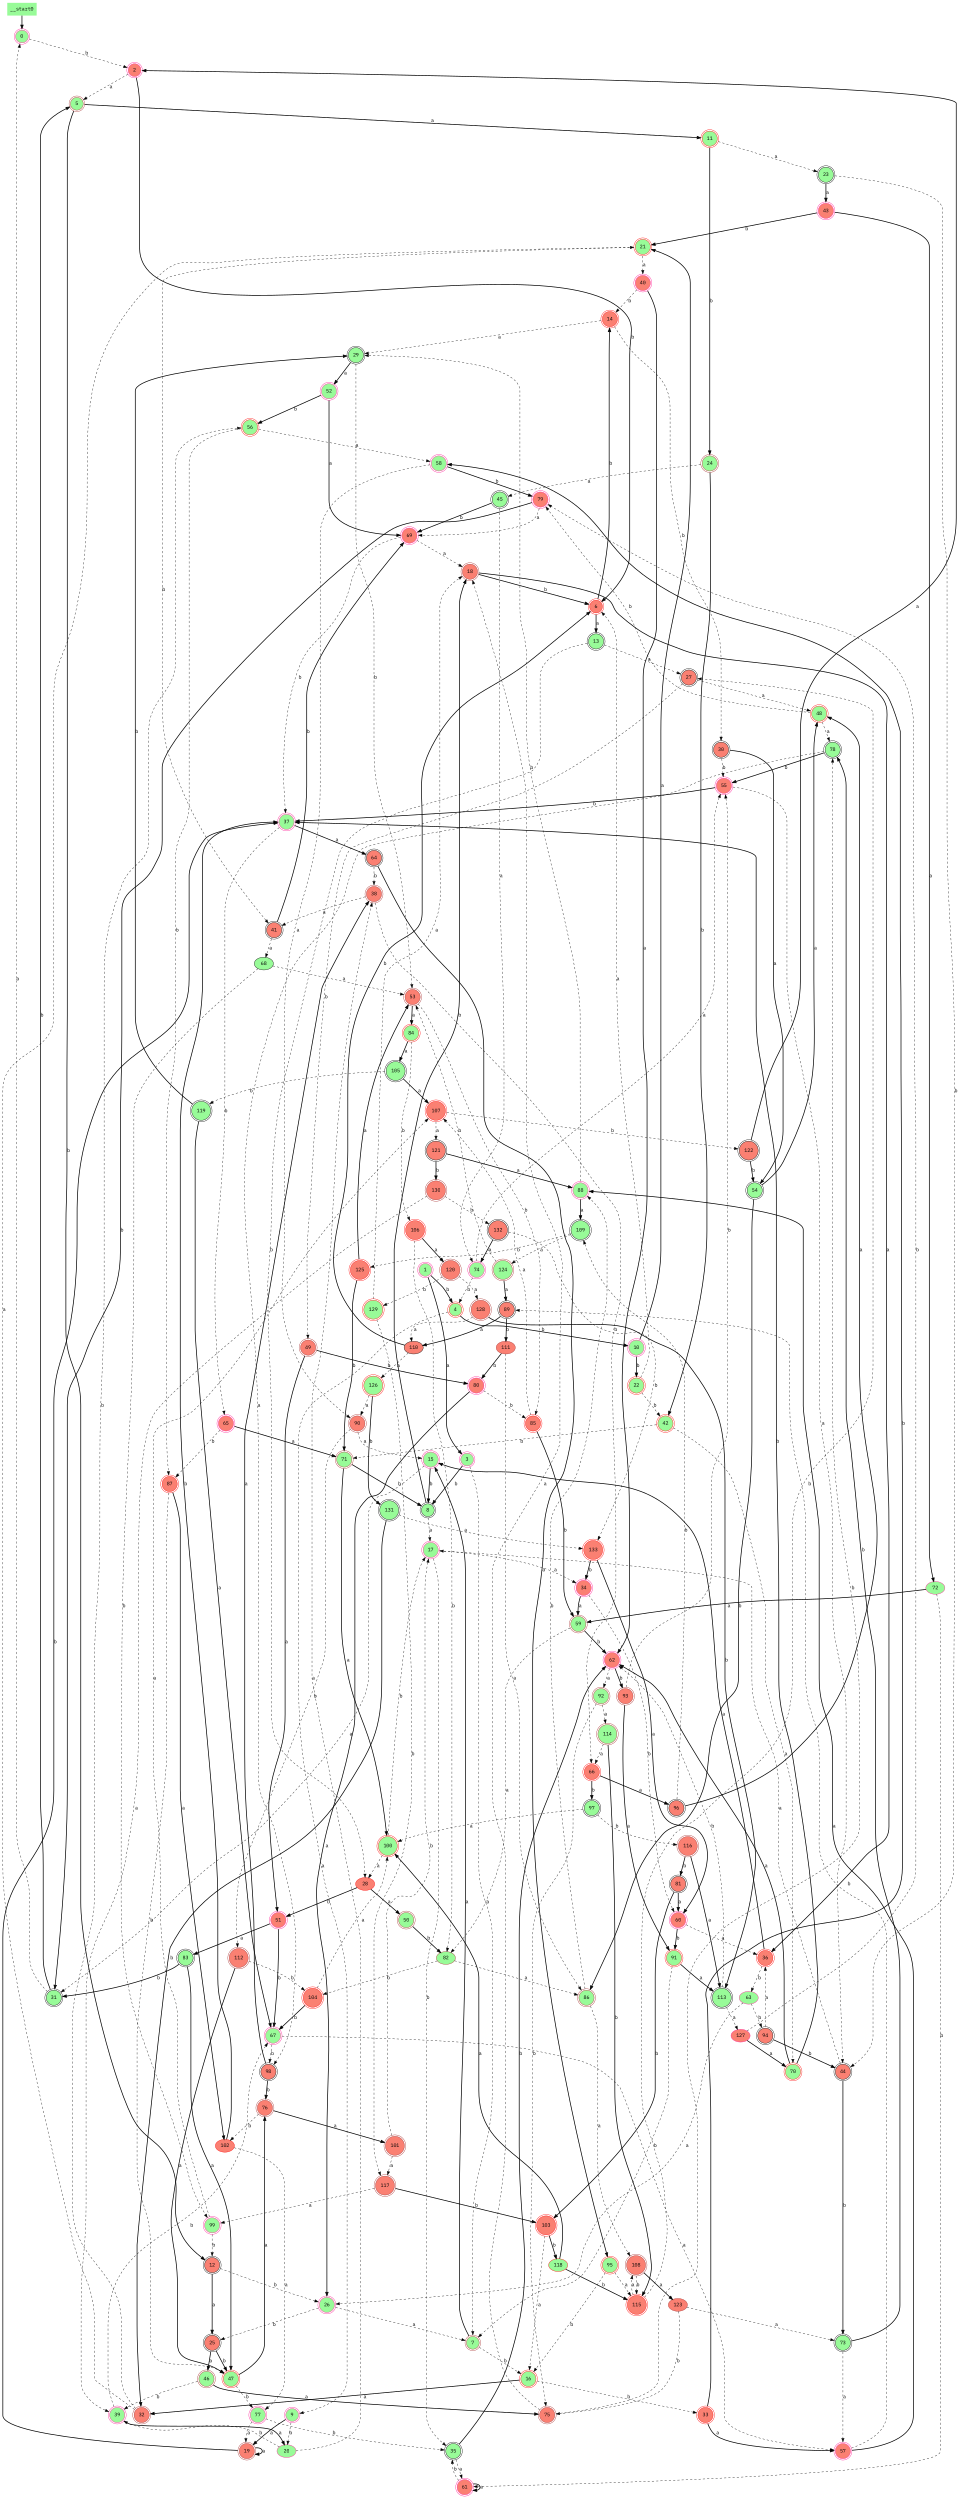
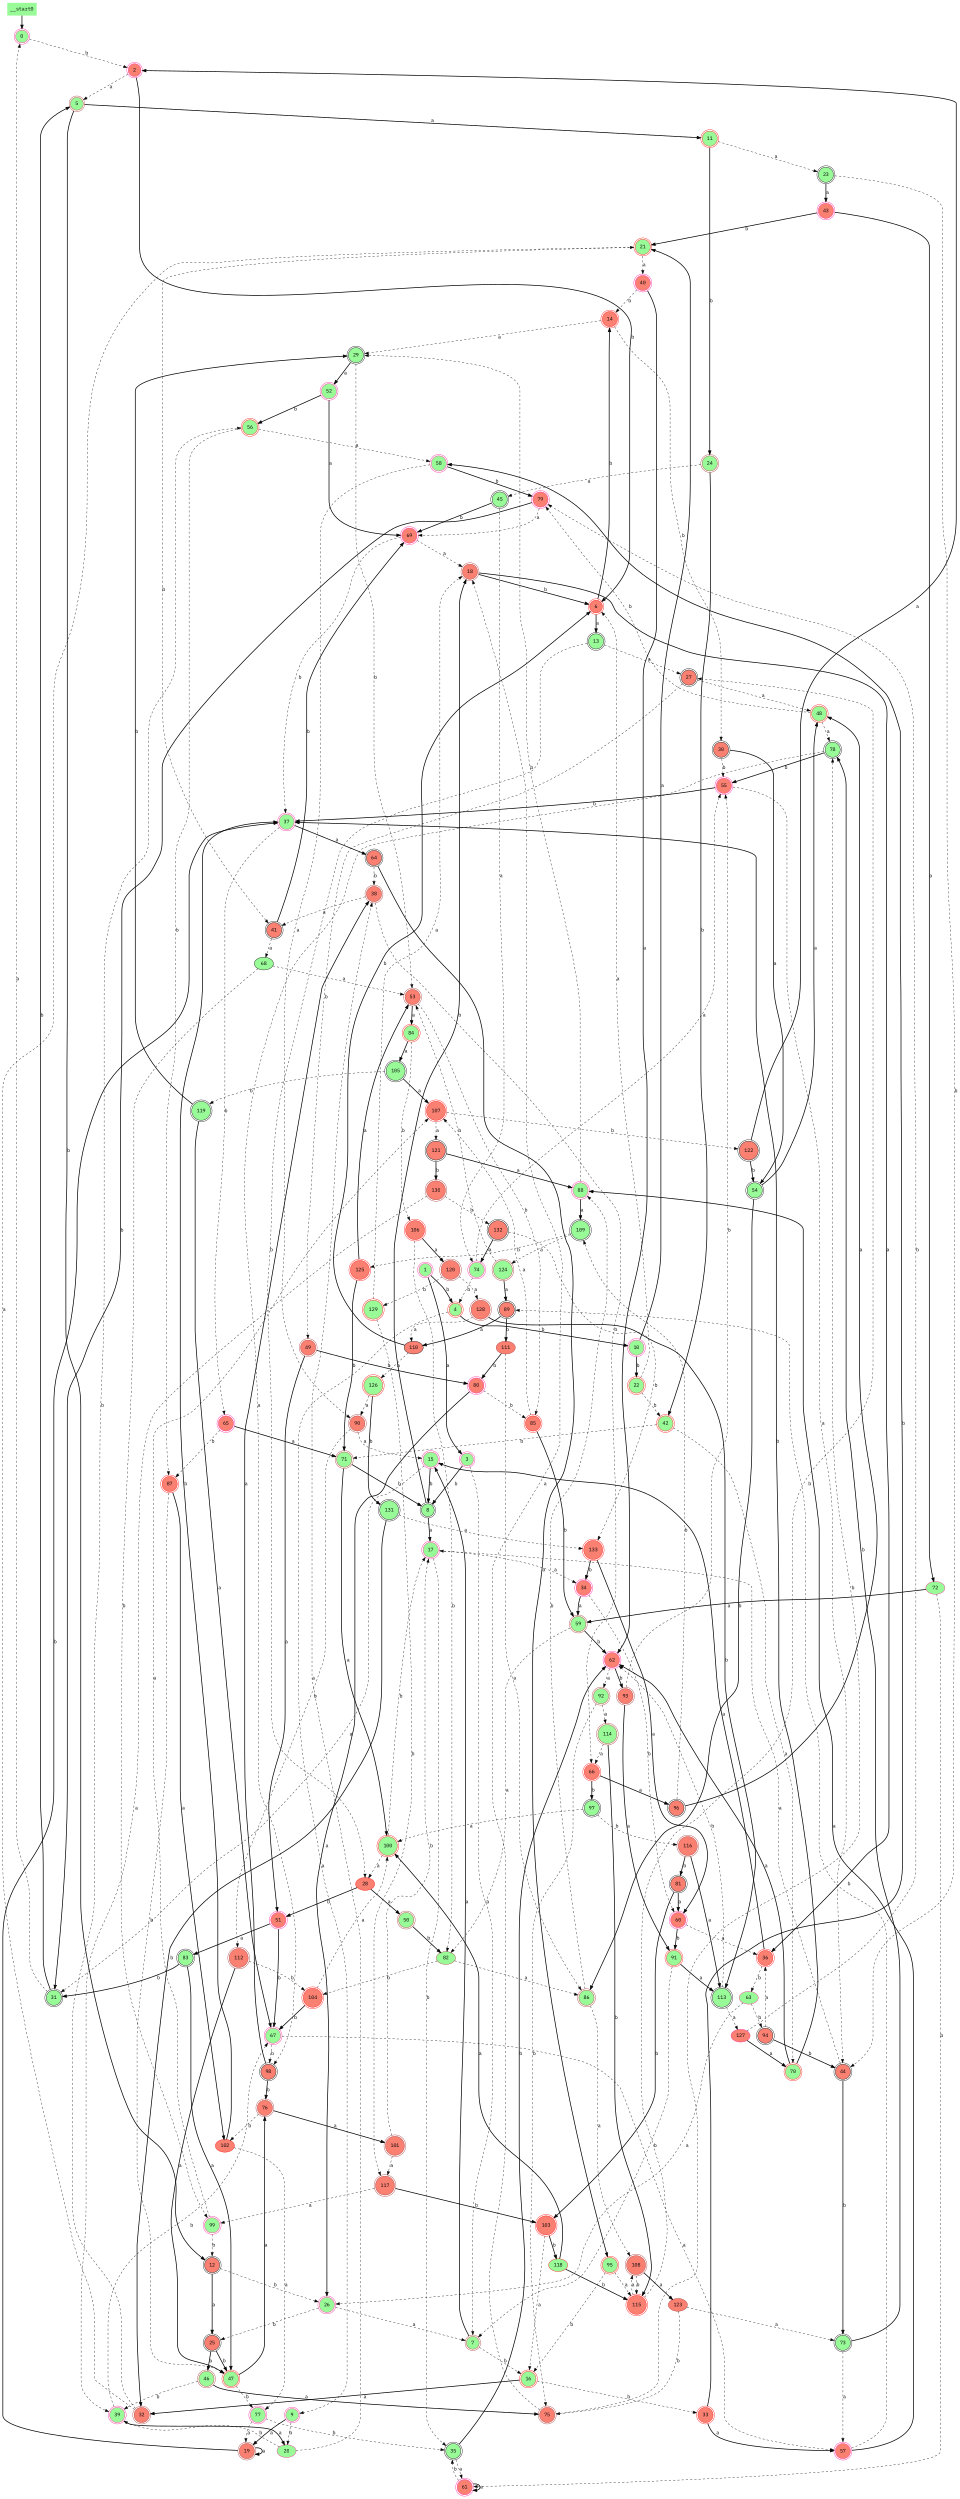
(429, 1528) -> (429, 1528)
